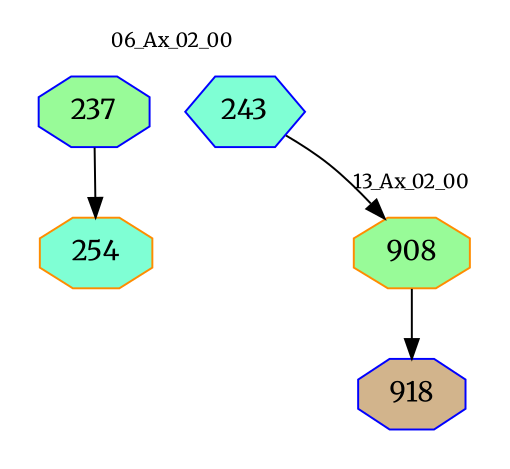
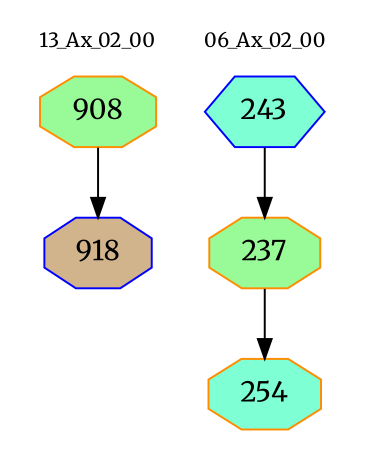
(94, 112) -> (265, 253)
(350, 182) -> (265, 173)
